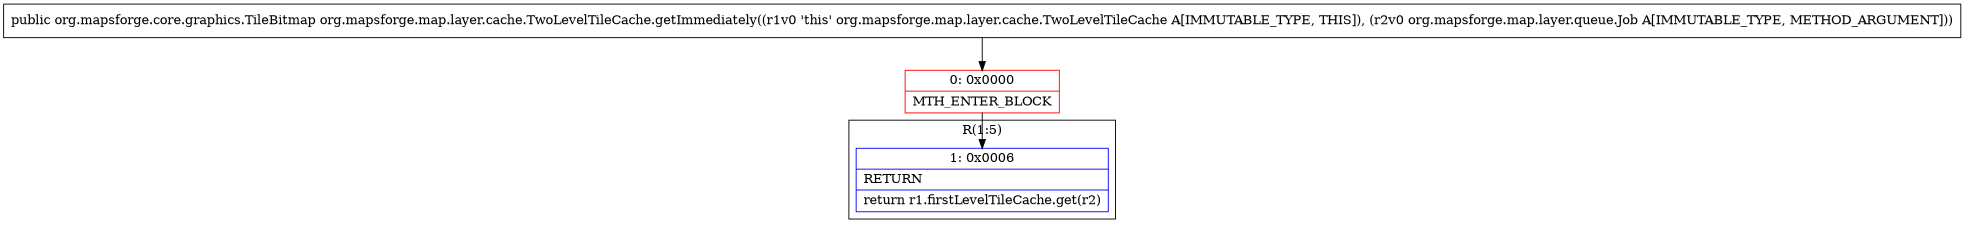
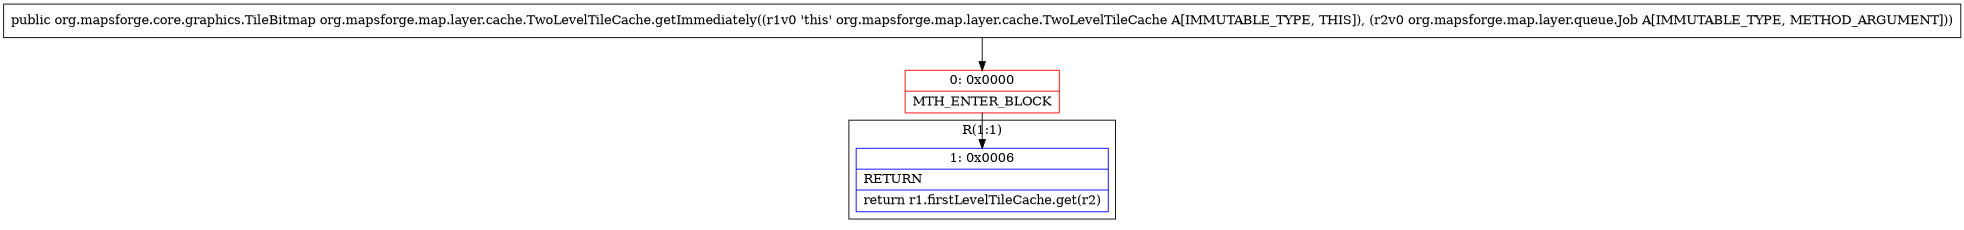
(982, 131) -> (982, 131)
